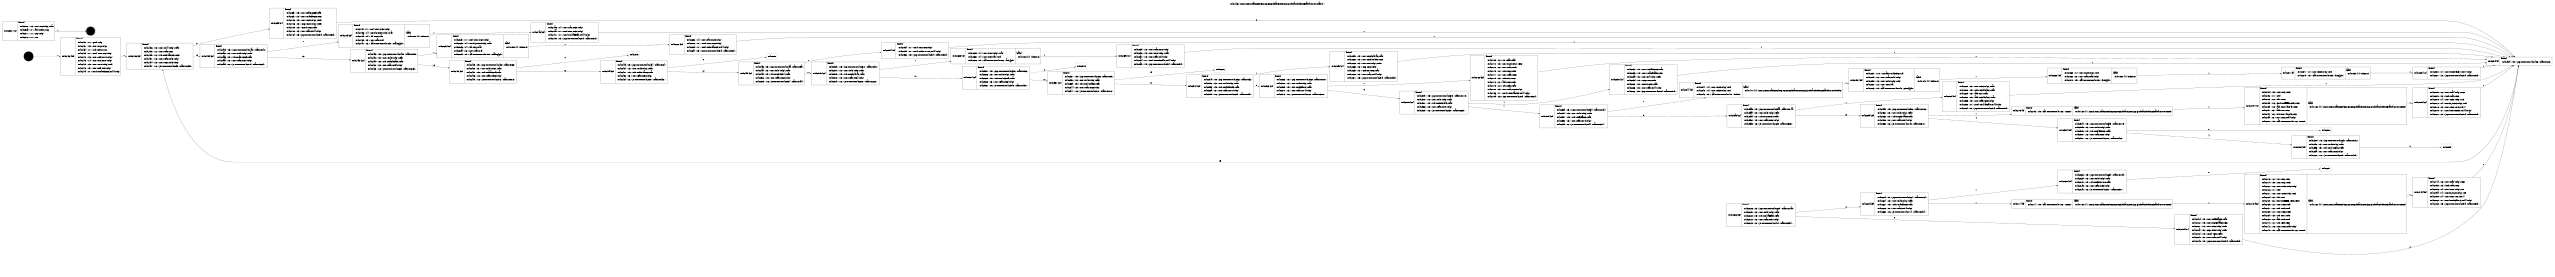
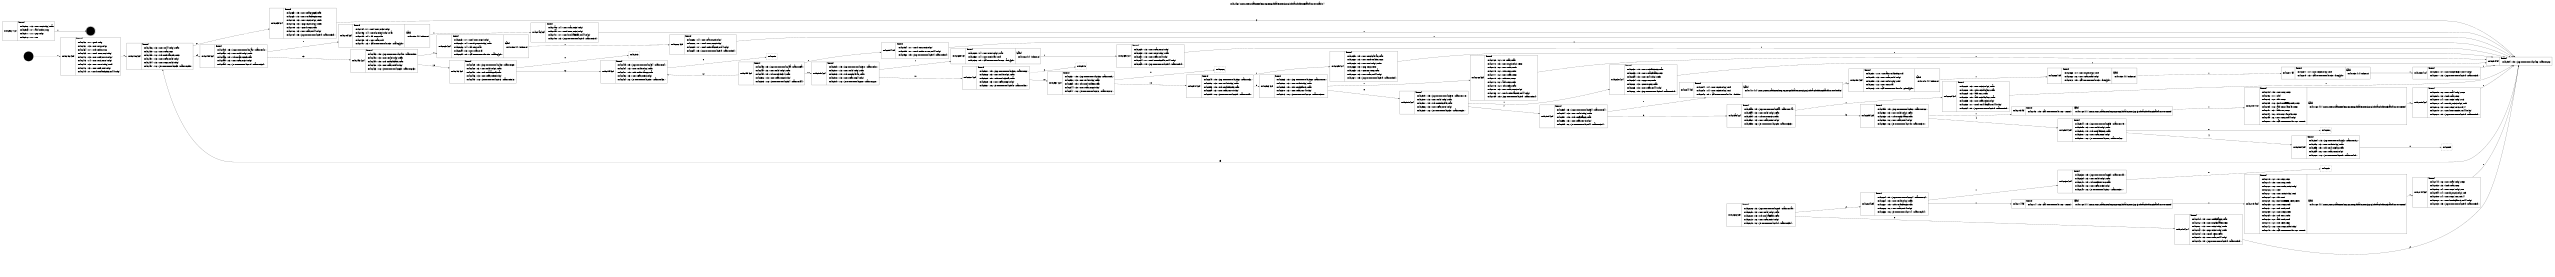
(702, 72) -> (704, 76)
(1150, 72) -> (1150, 72)
